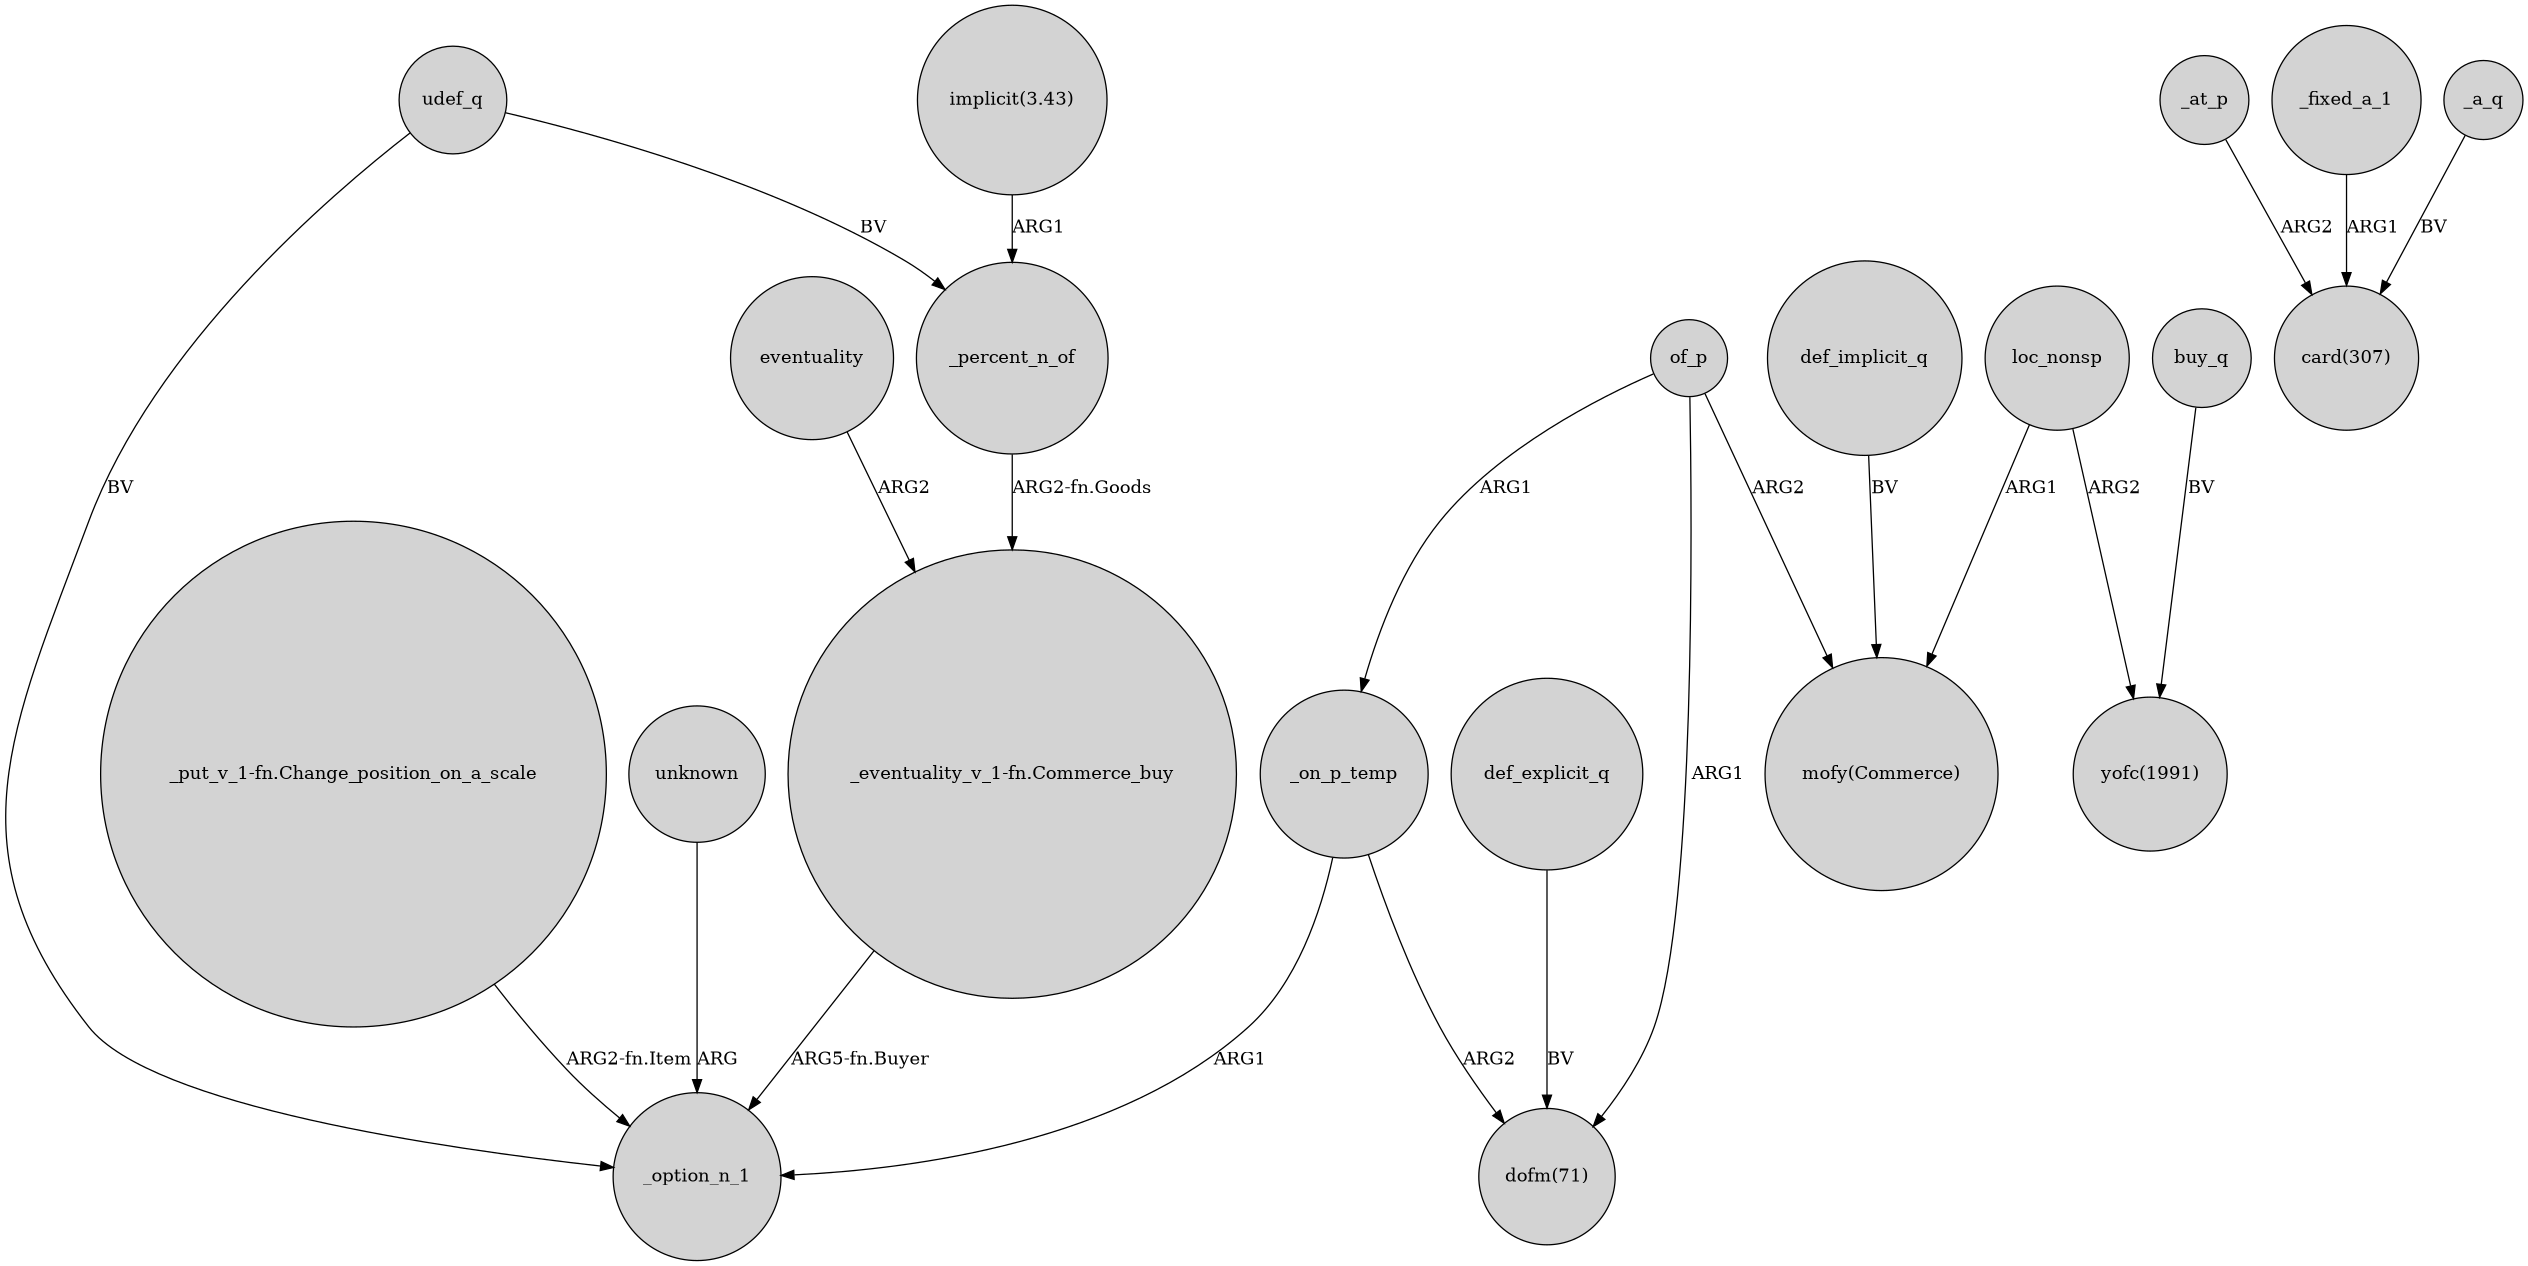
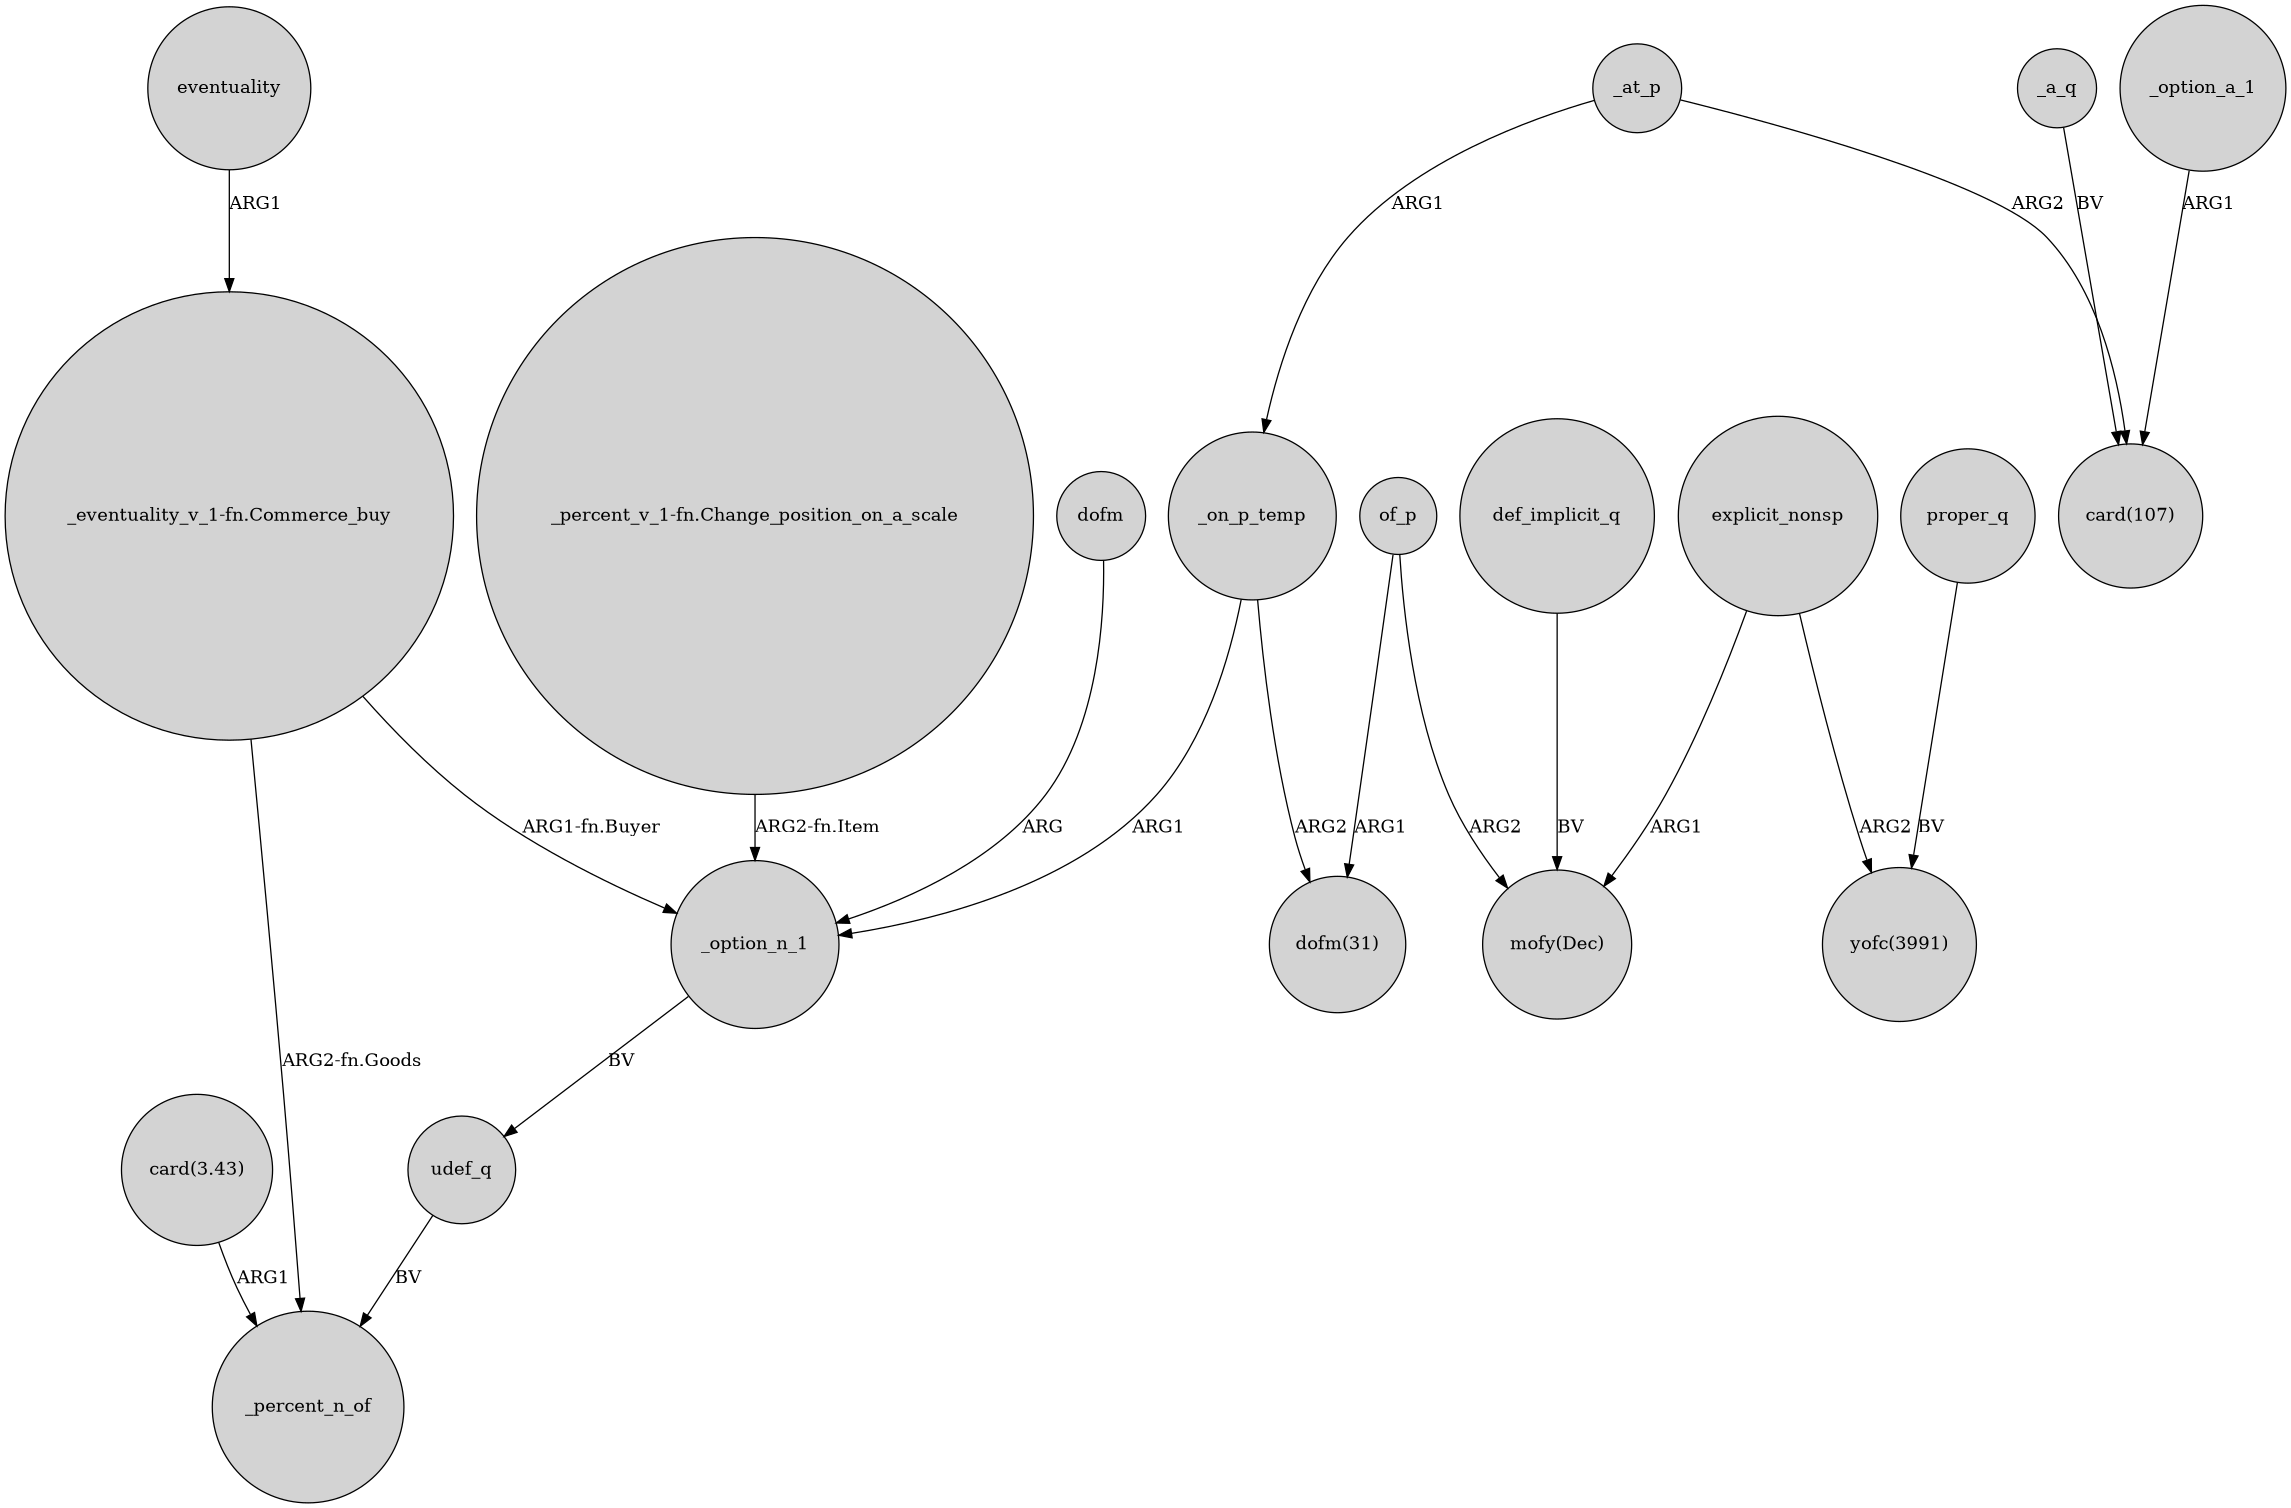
(1012, 100) -> (197, 1170)
(2347, 100) -> (2203, 88)
(2057, 358) -> (1778, 516)
(2202, 358) -> (1968, 516)
(2347, 358) -> (2131, 516)
(904, 488) -> (256, 204)
(1469, 490) -> (1378, 208)
(1012, 496) -> (277, 1019)
(353, 774) -> (755, 516)
(697, 774) -> (1101, 516)
(1547, 774) -> none
(1882, 774) -> (1557, 945)
(2150, 774) -> (1899, 945)
(7, 791) -> (602, 1062)
(860, 1060) -> (592, 828)
(1547, 1177) -> (1338, 945)
